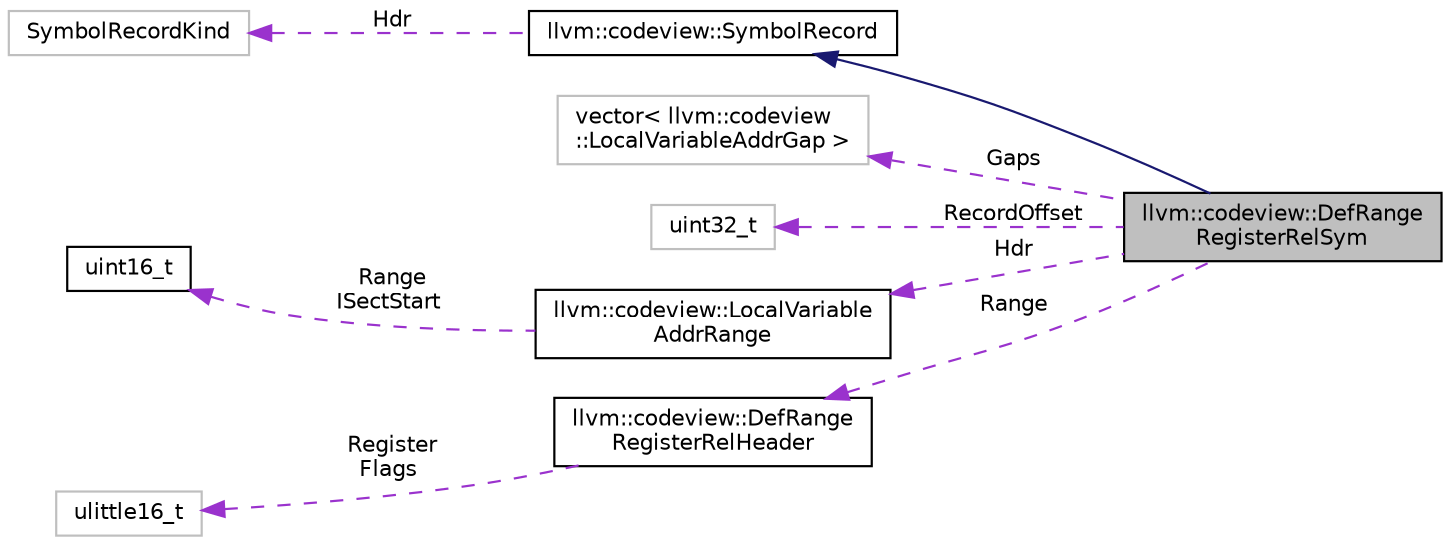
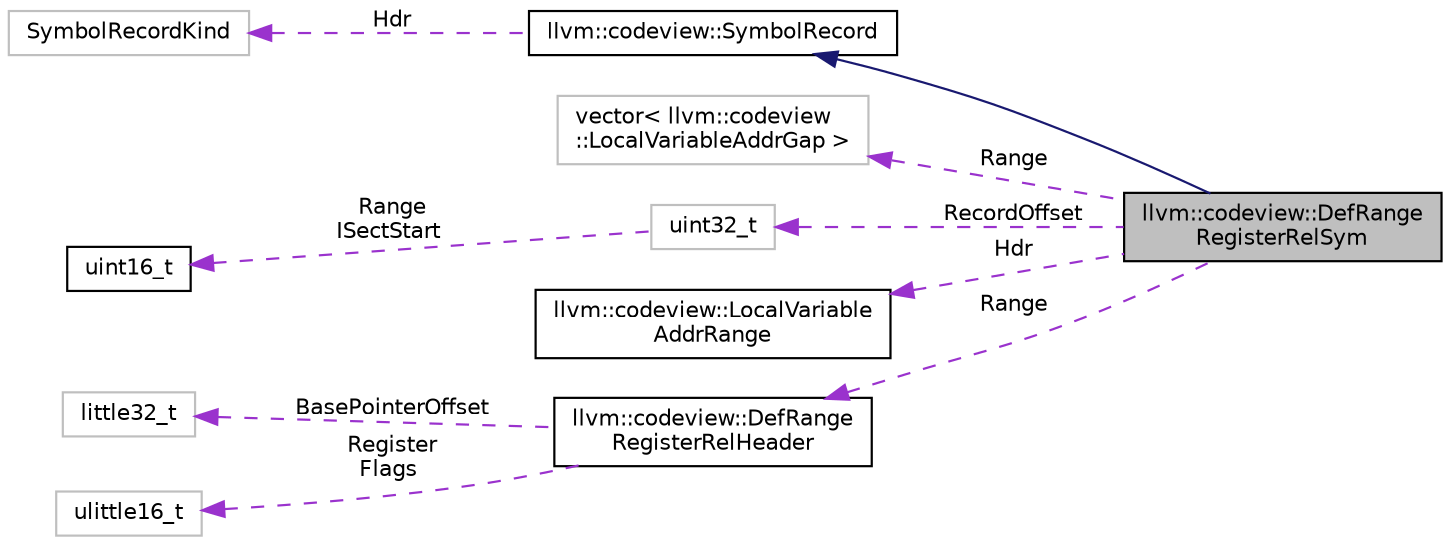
(1011, 160) -> (1011, 160)
(372, 325) -> (432, 247)
none -> (129, 414)
